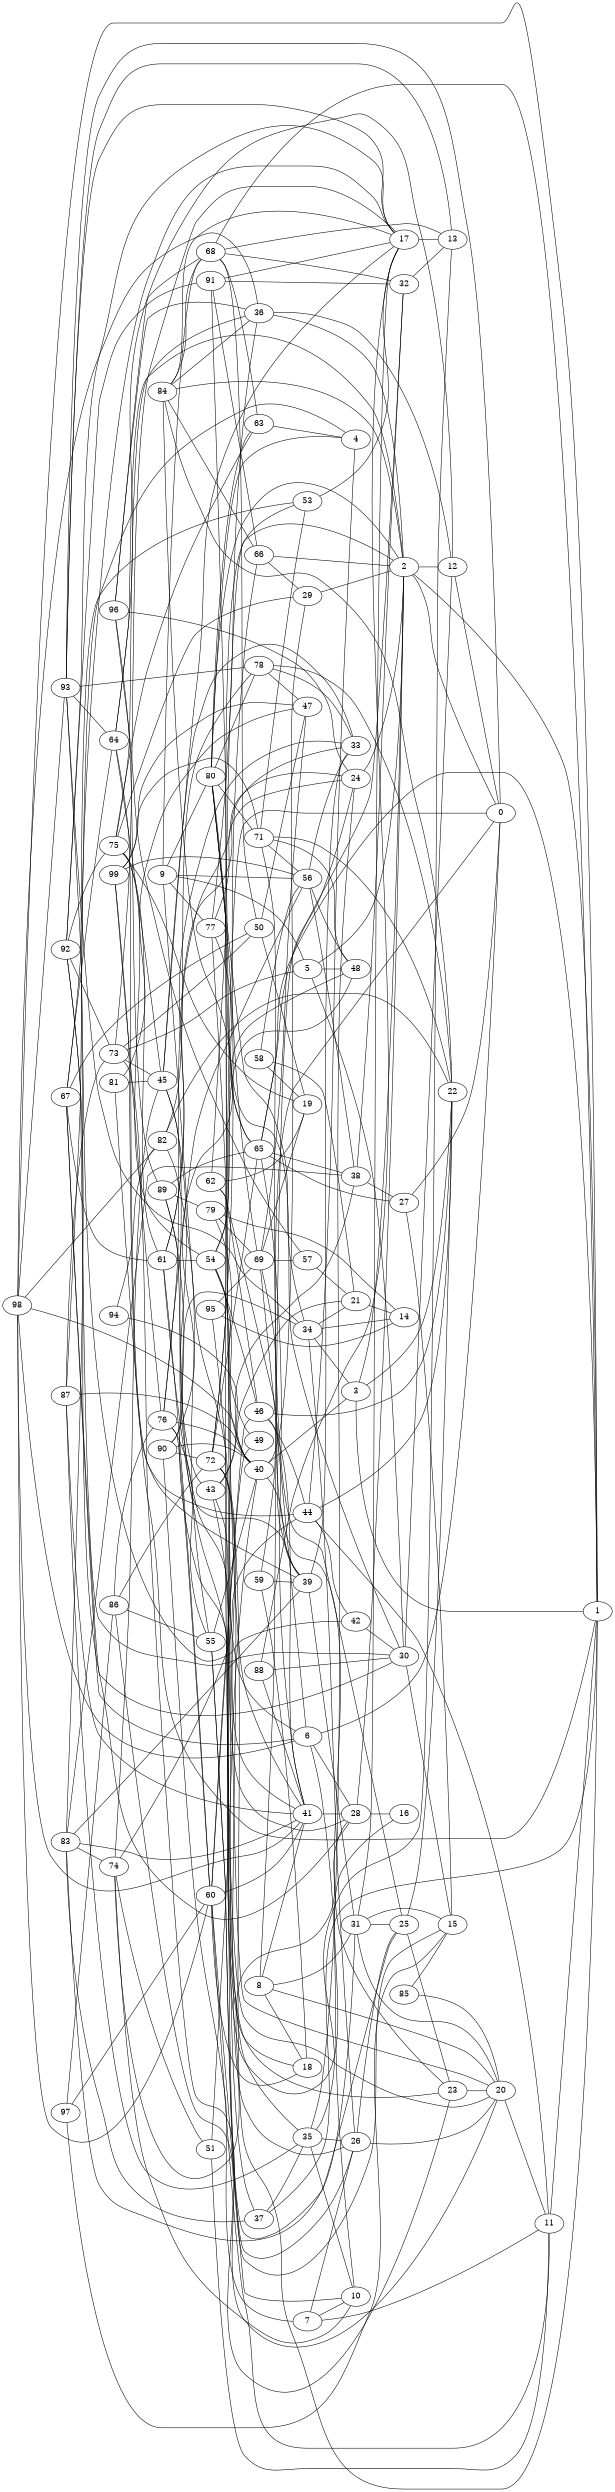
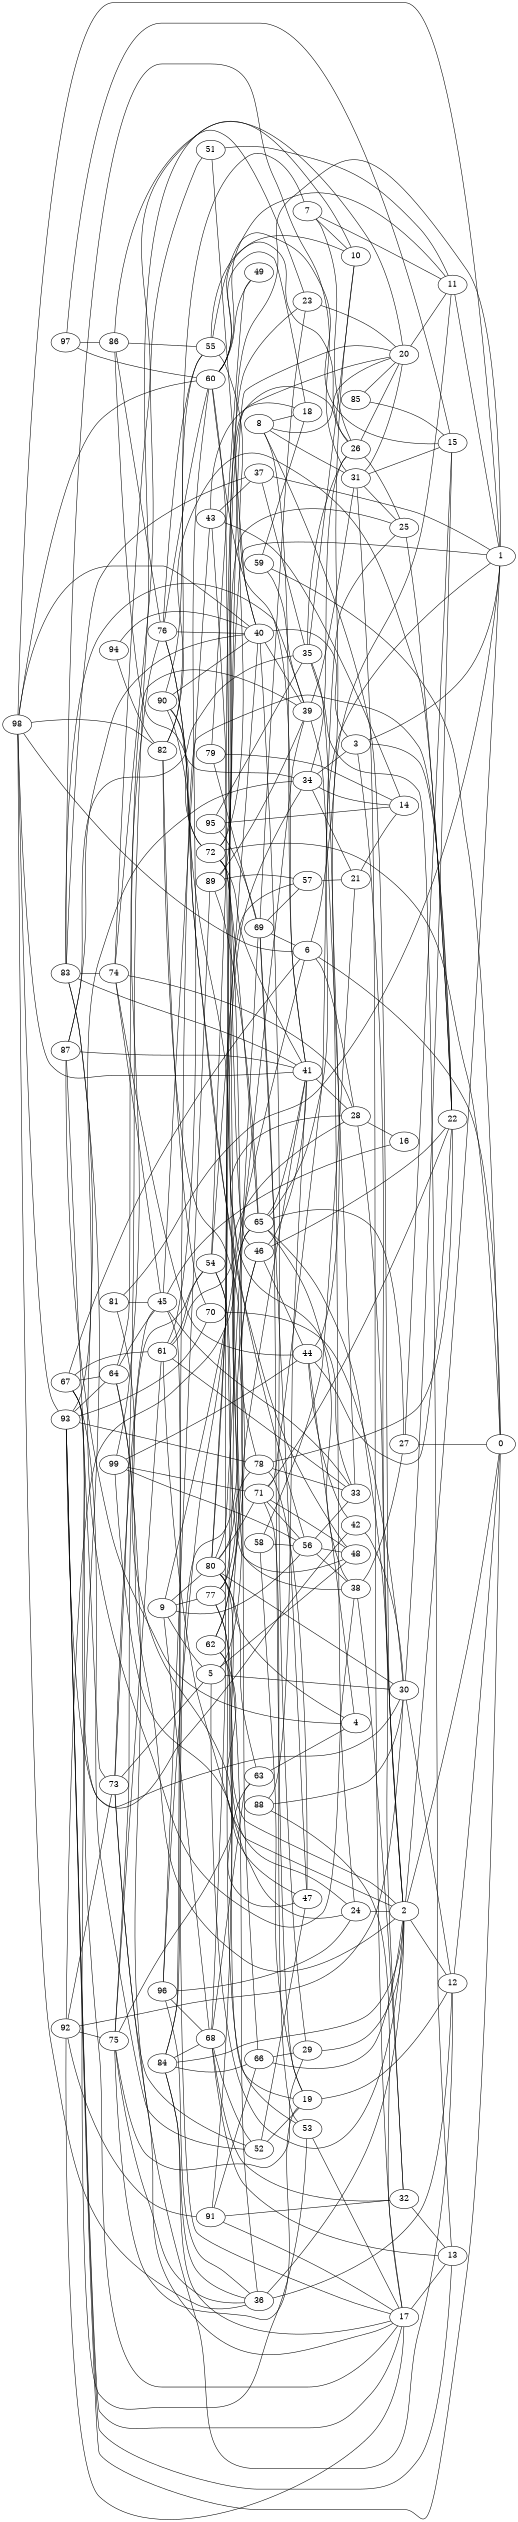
(259, 928) -> (259, 2149)
(191, 1202) -> (254, 875)
none -> (211, 1313)
(238, 1335) -> (242, 1465)
(256, 1372) -> (321, 621)
(275, 1556) -> (384, 1046)
(428, 2008) -> none
none -> (400, 2058)
